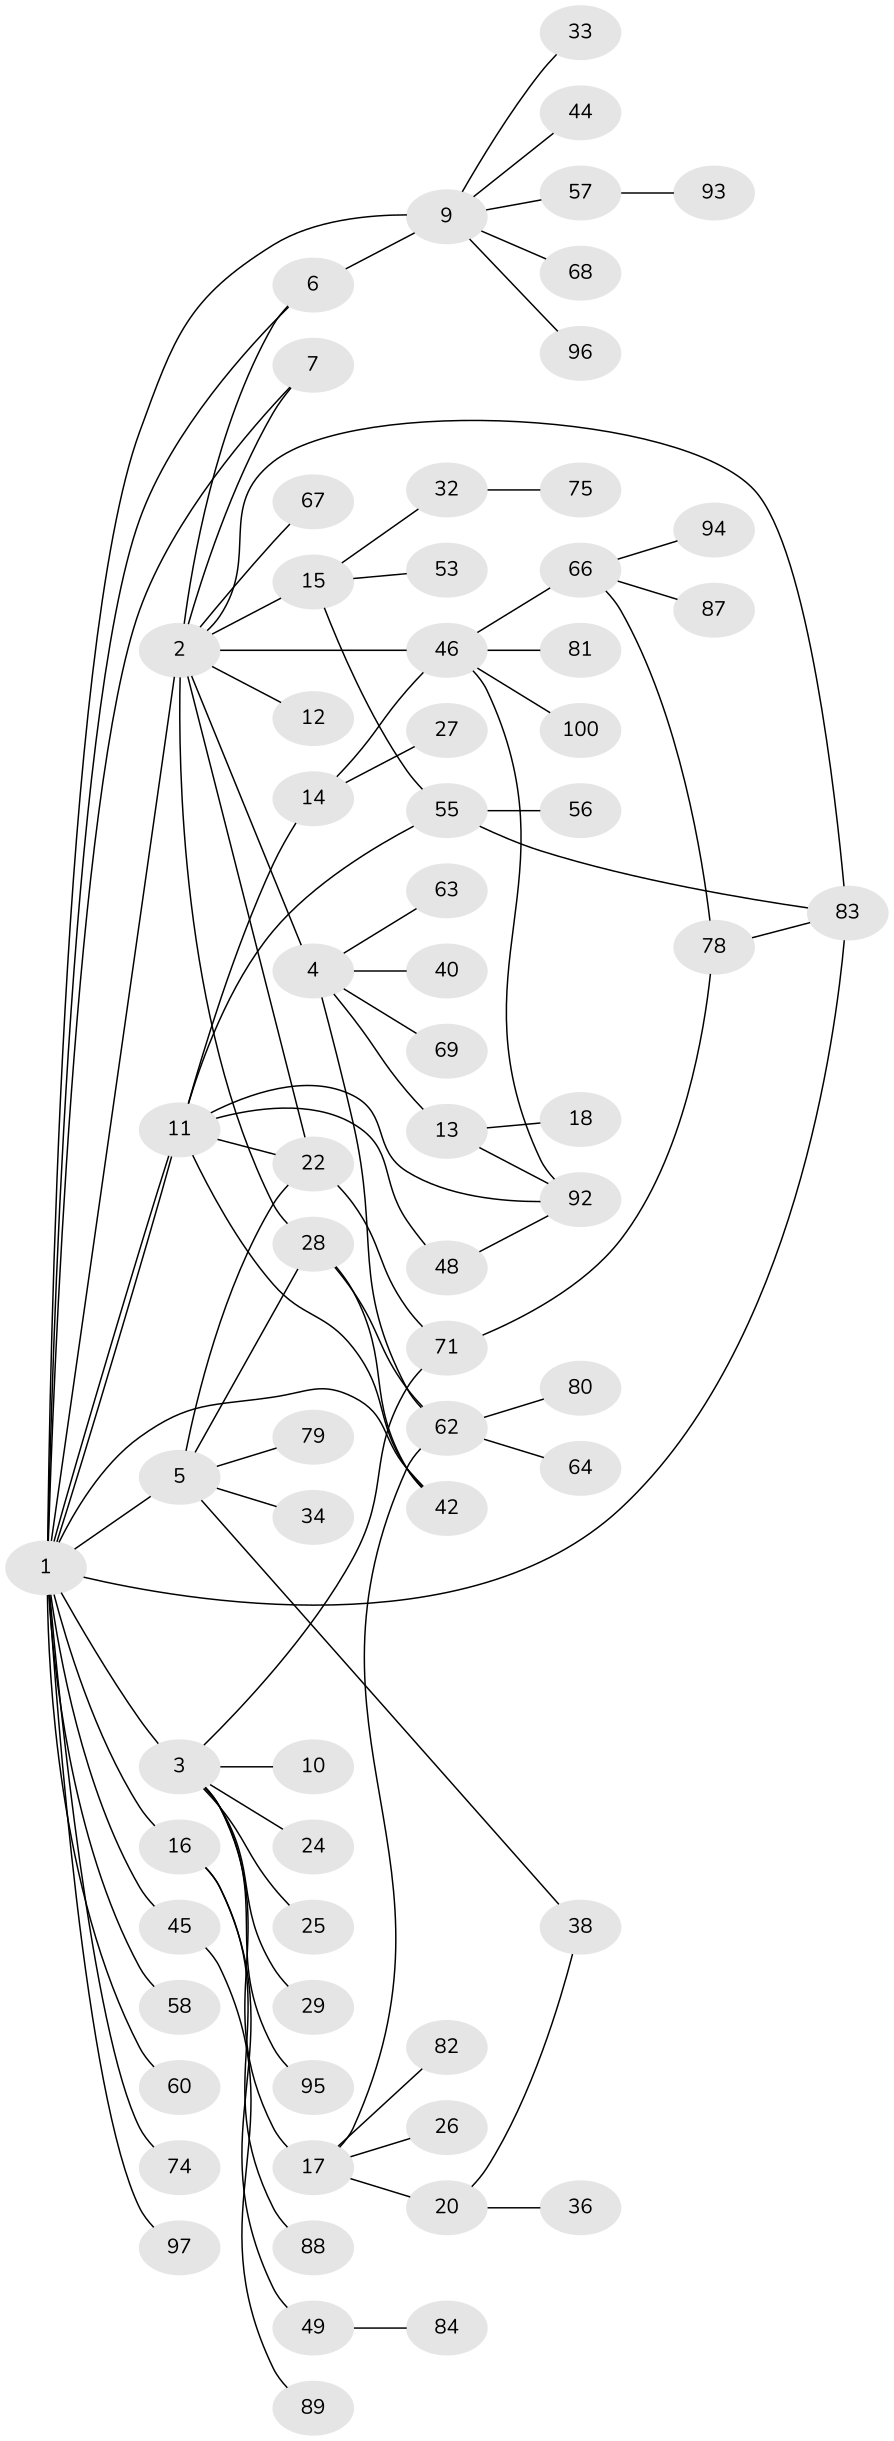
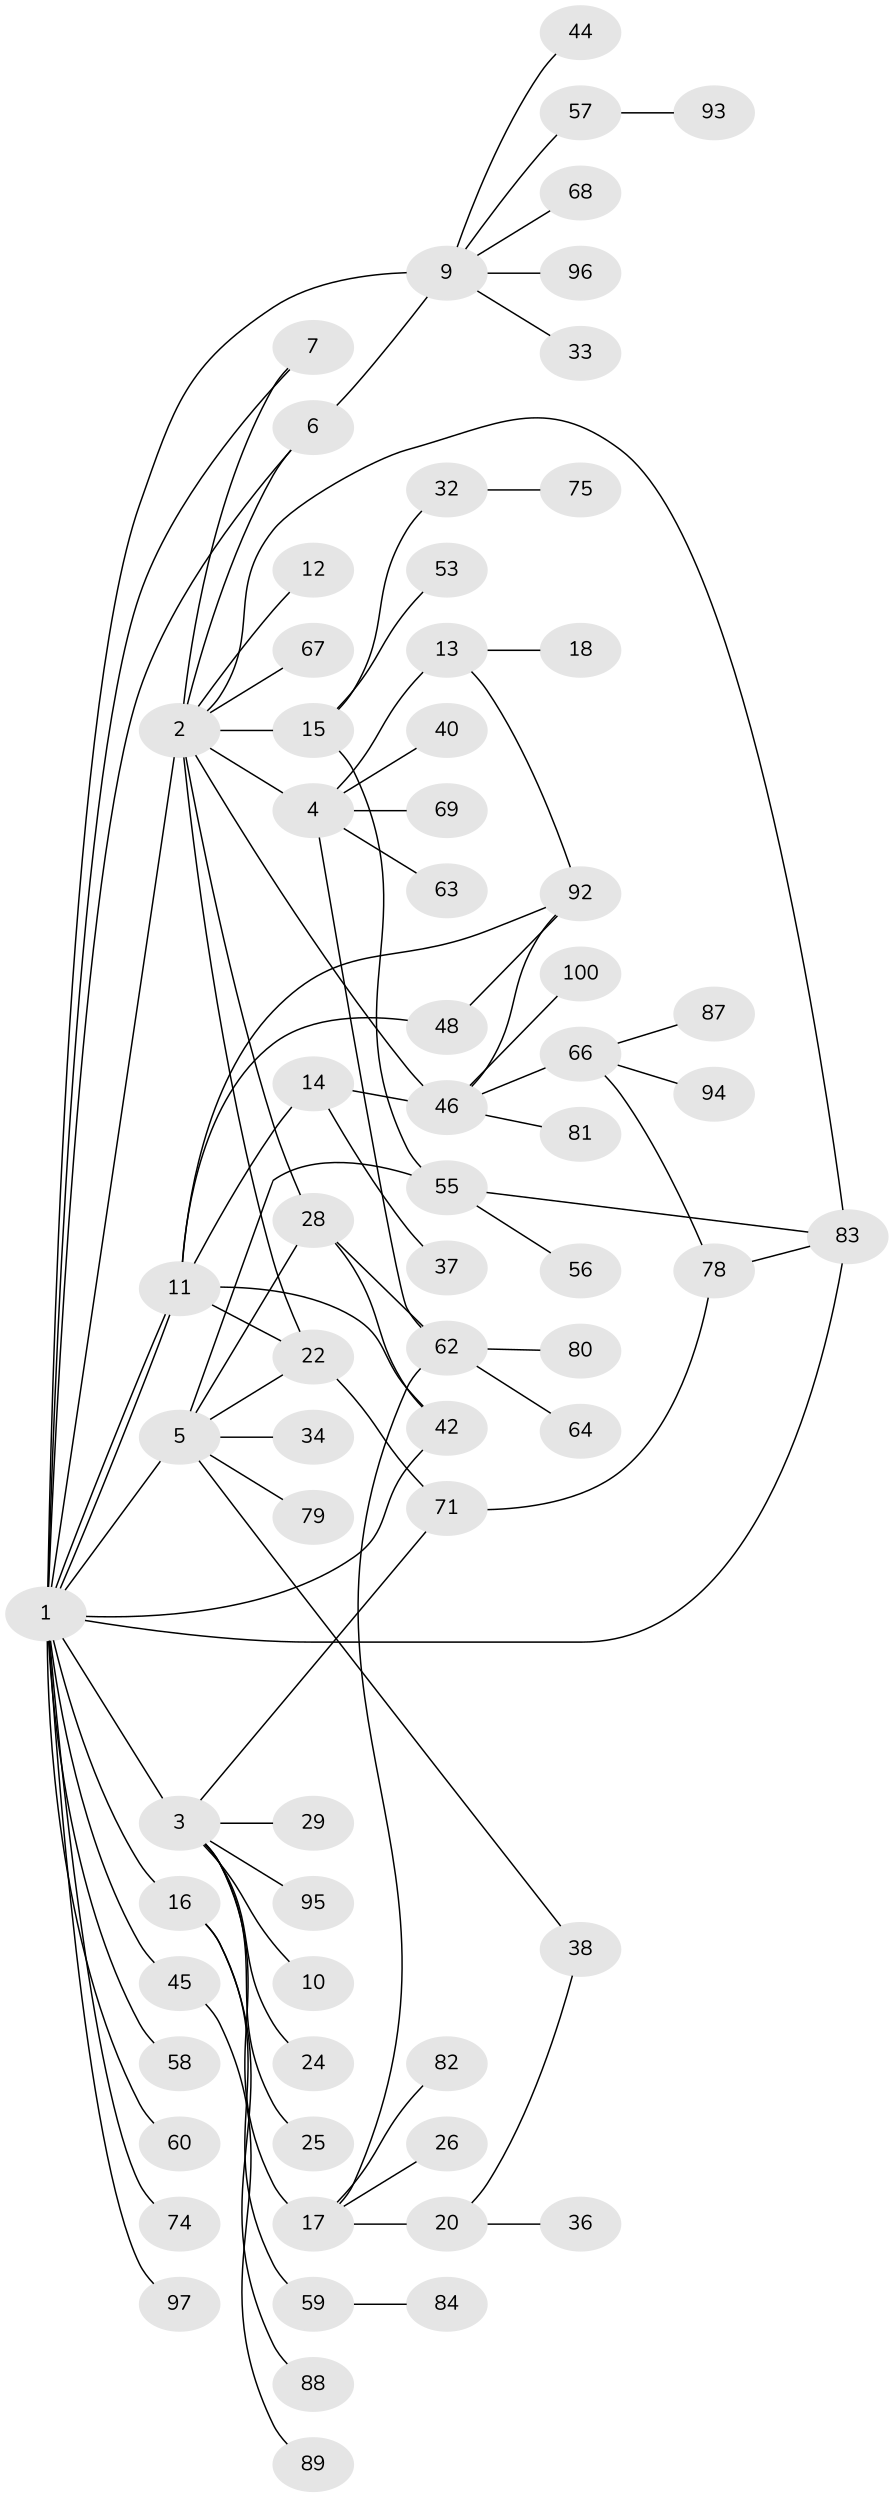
(447, 730) -> (447, 1268)
(268, 938) -> (252, 1237)
(313, 2328) -> (313, 2304)
